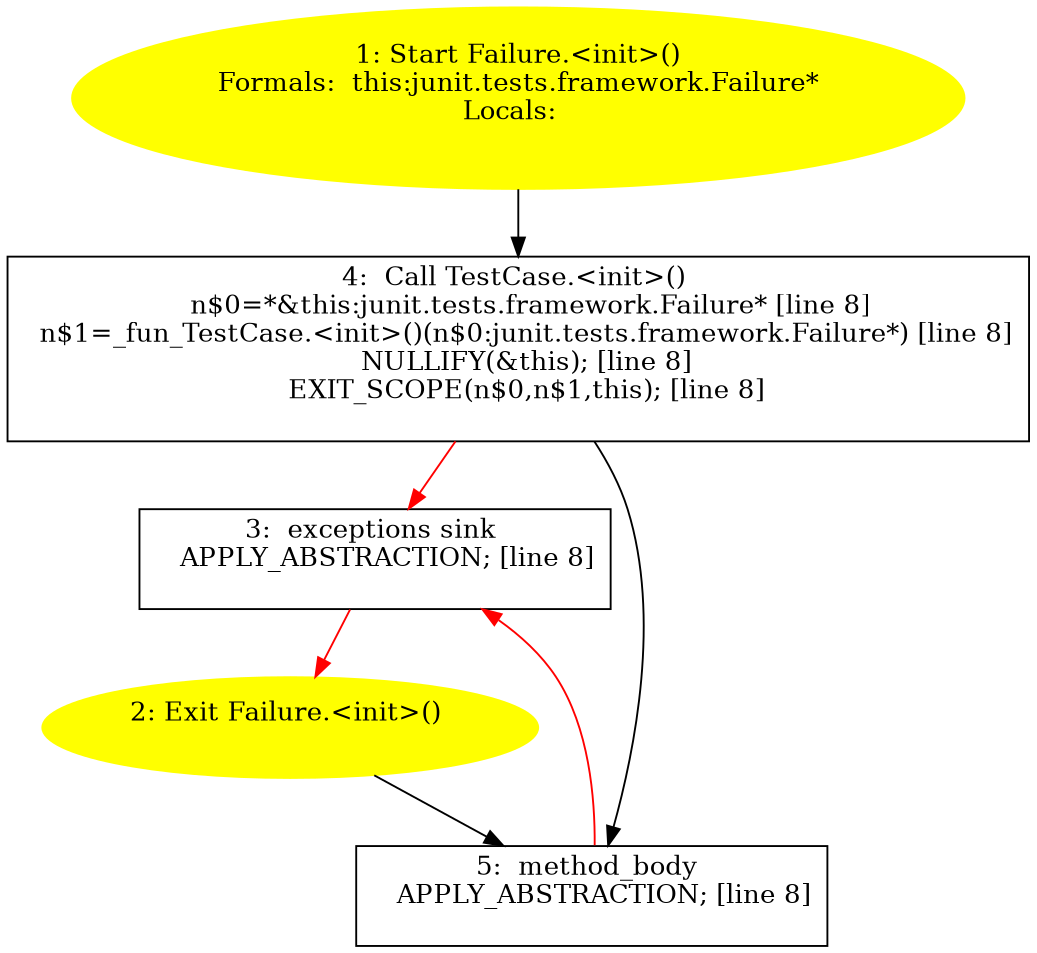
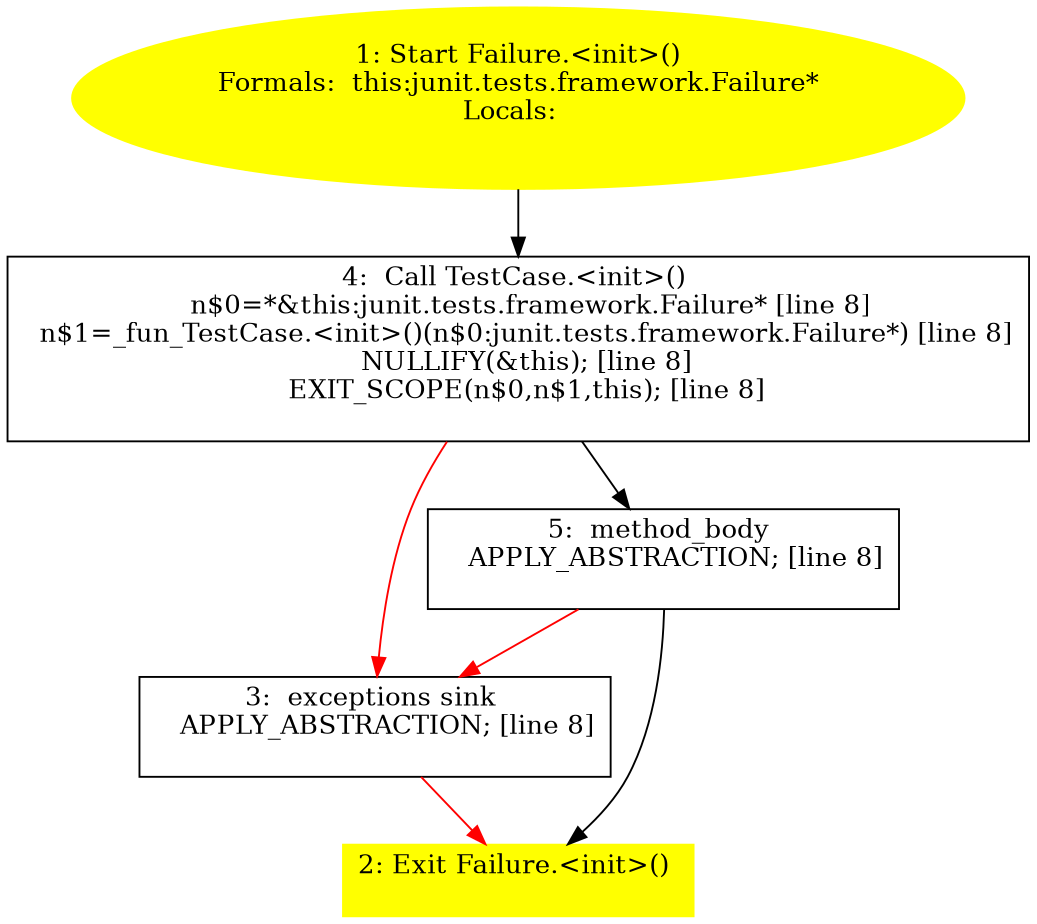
(290, 728) -> (518, 880)
(431, 806) -> (646, 730)
